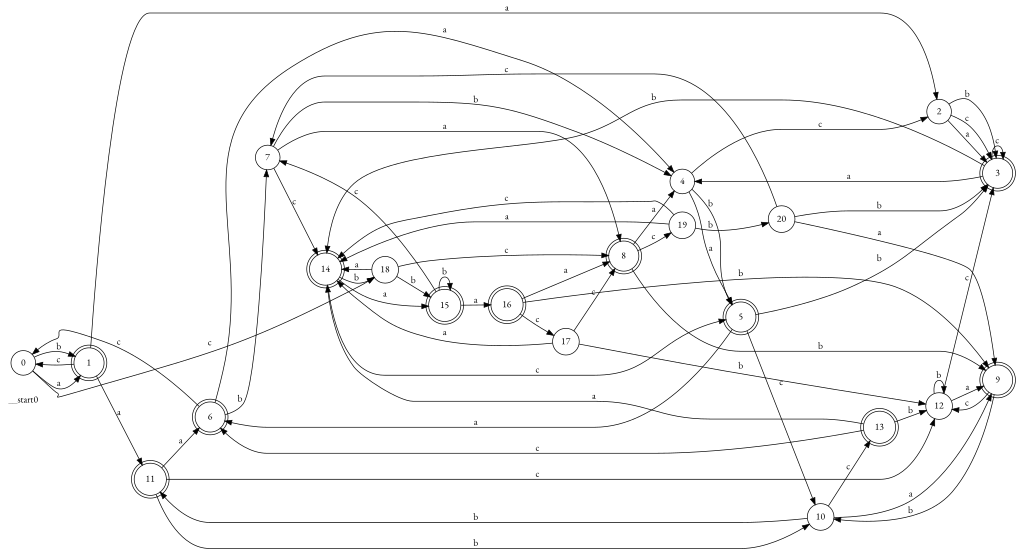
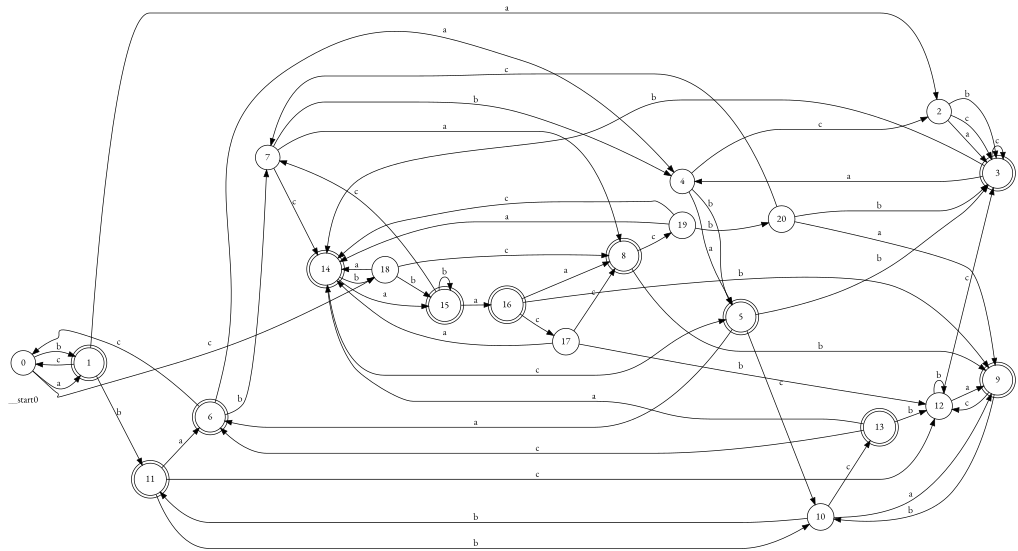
(654, 218) -> none
(119, 413) -> (119, 413)
